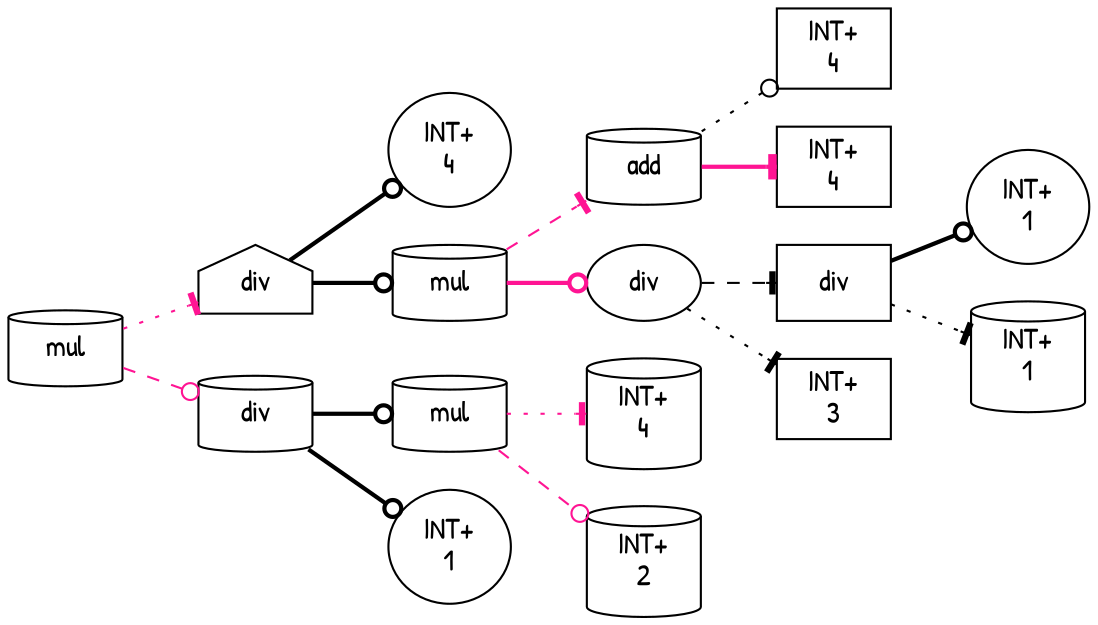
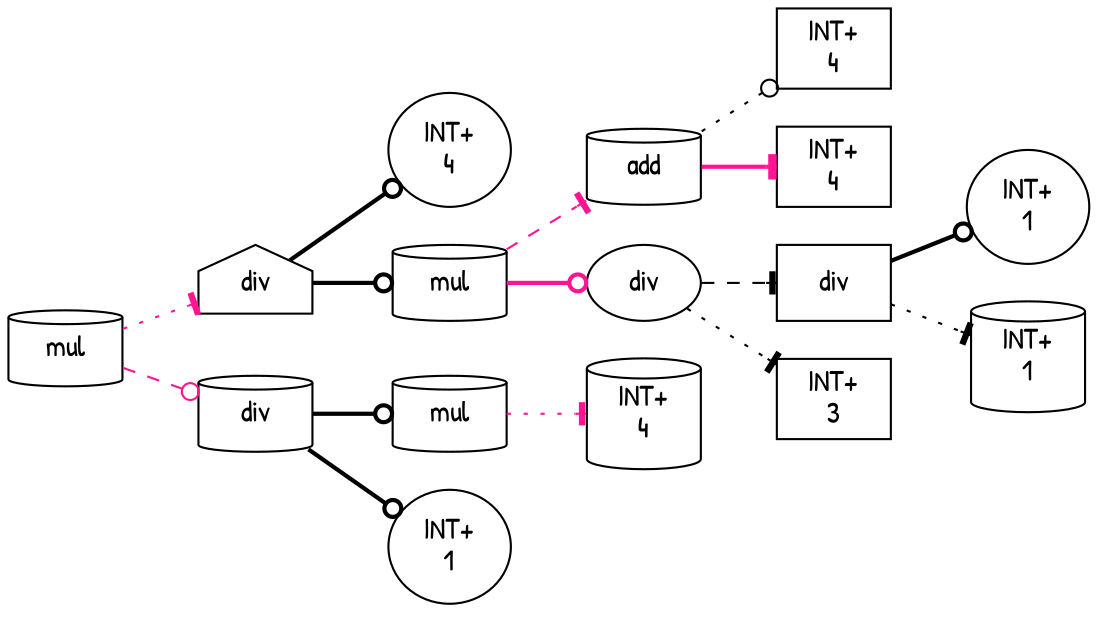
(644, 562) -> none
